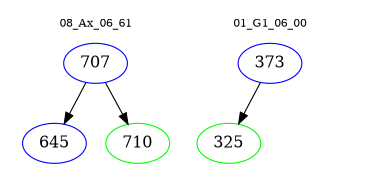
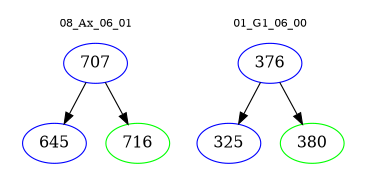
(96, 24) -> (96, 24)
(270, 63) -> (270, 63)
(138, 143) -> (138, 143)
(229, 143) -> (229, 143)
none -> (312, 143)
